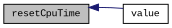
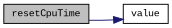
(111, 8) -> (101, 20)
